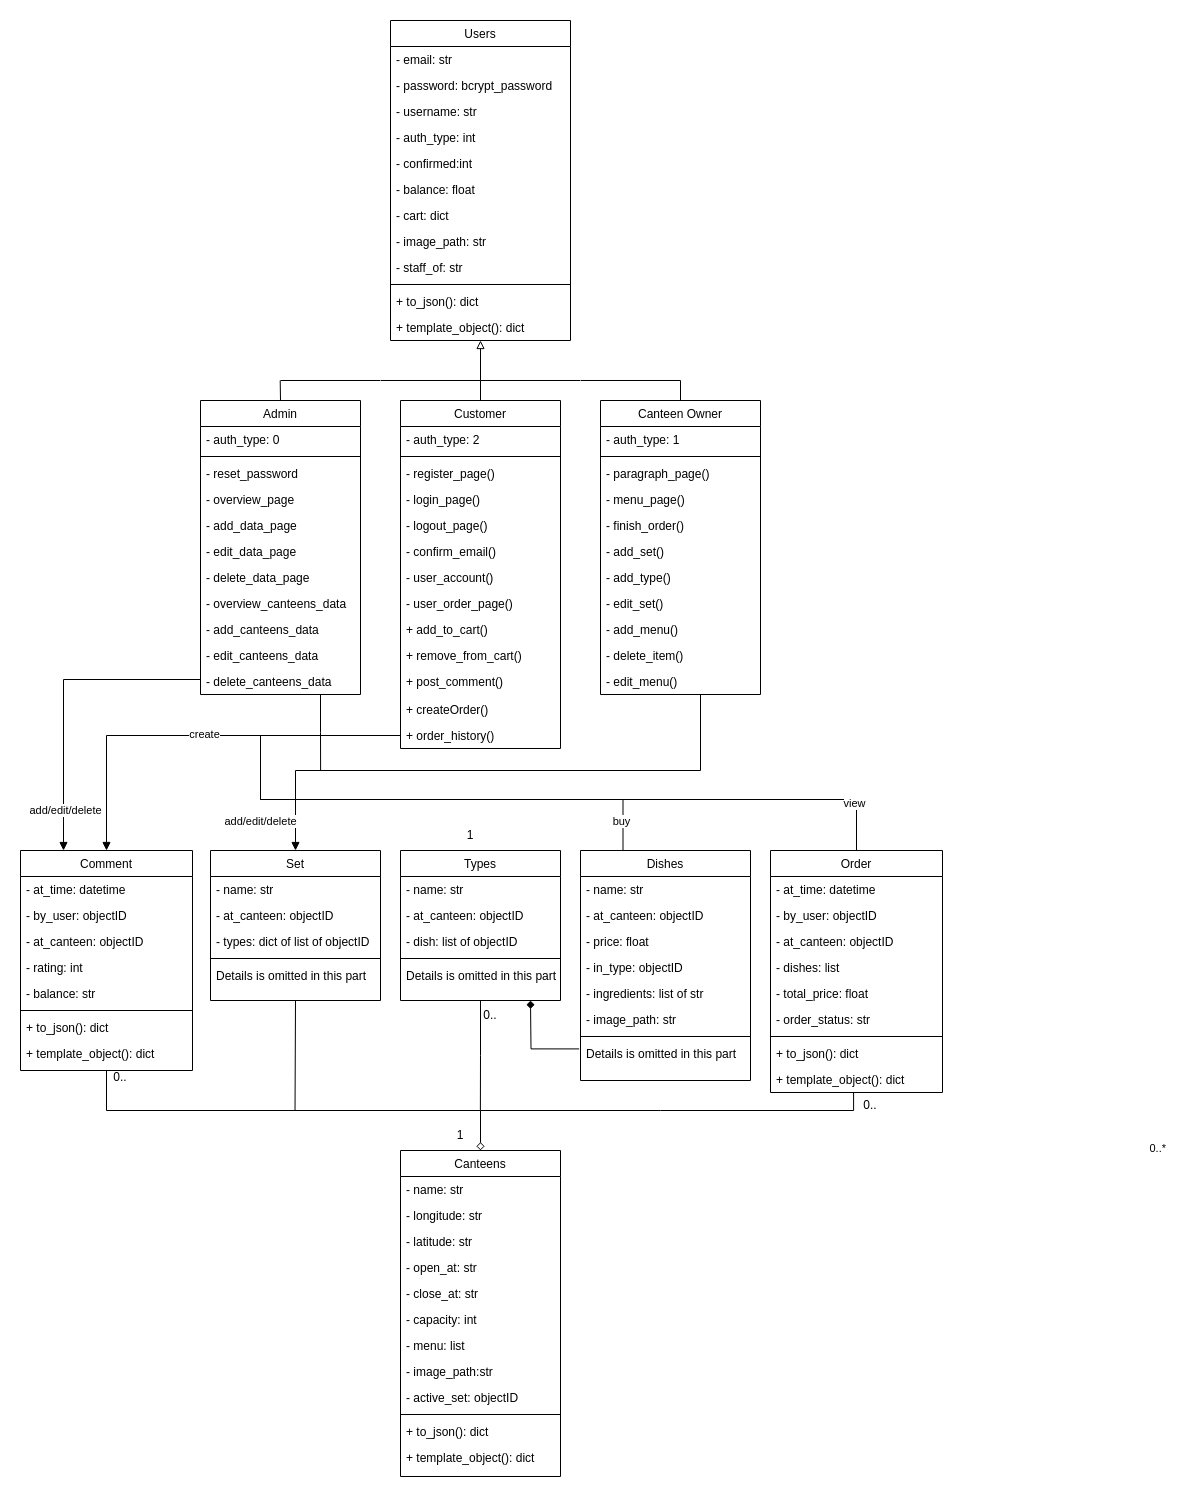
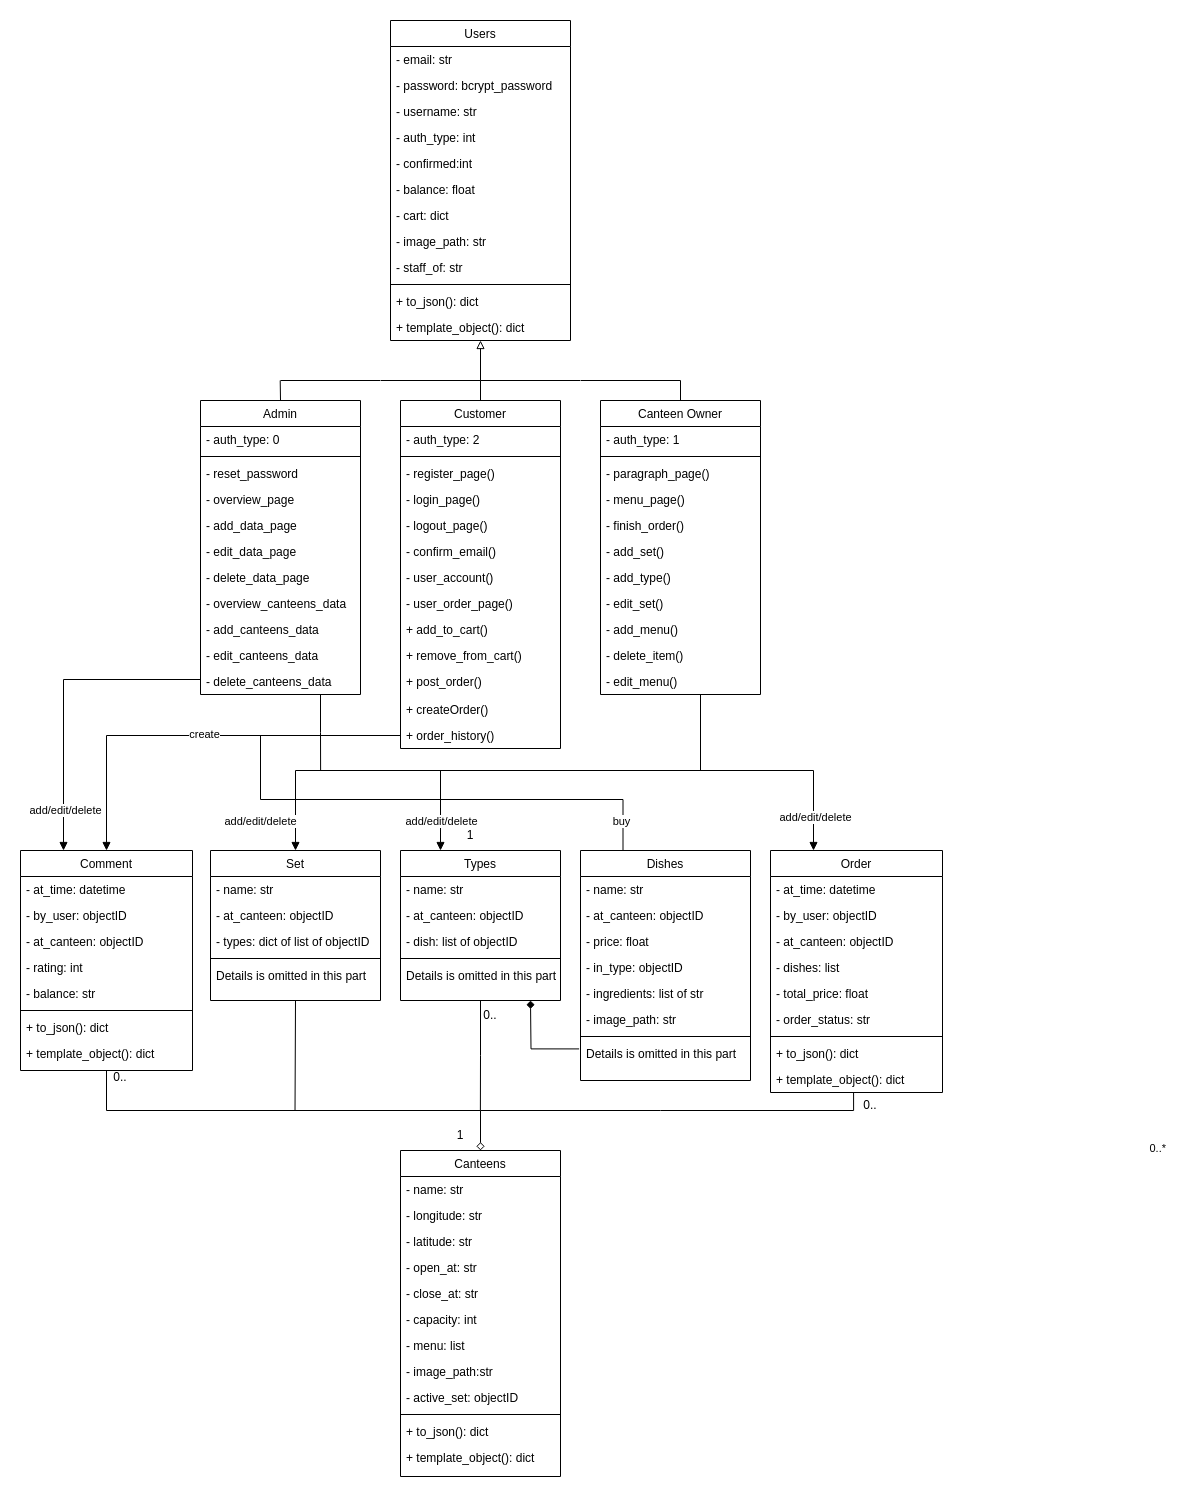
(458, 682) -> (451, 682)
none -> (794, 771)
(767, 800) -> none
